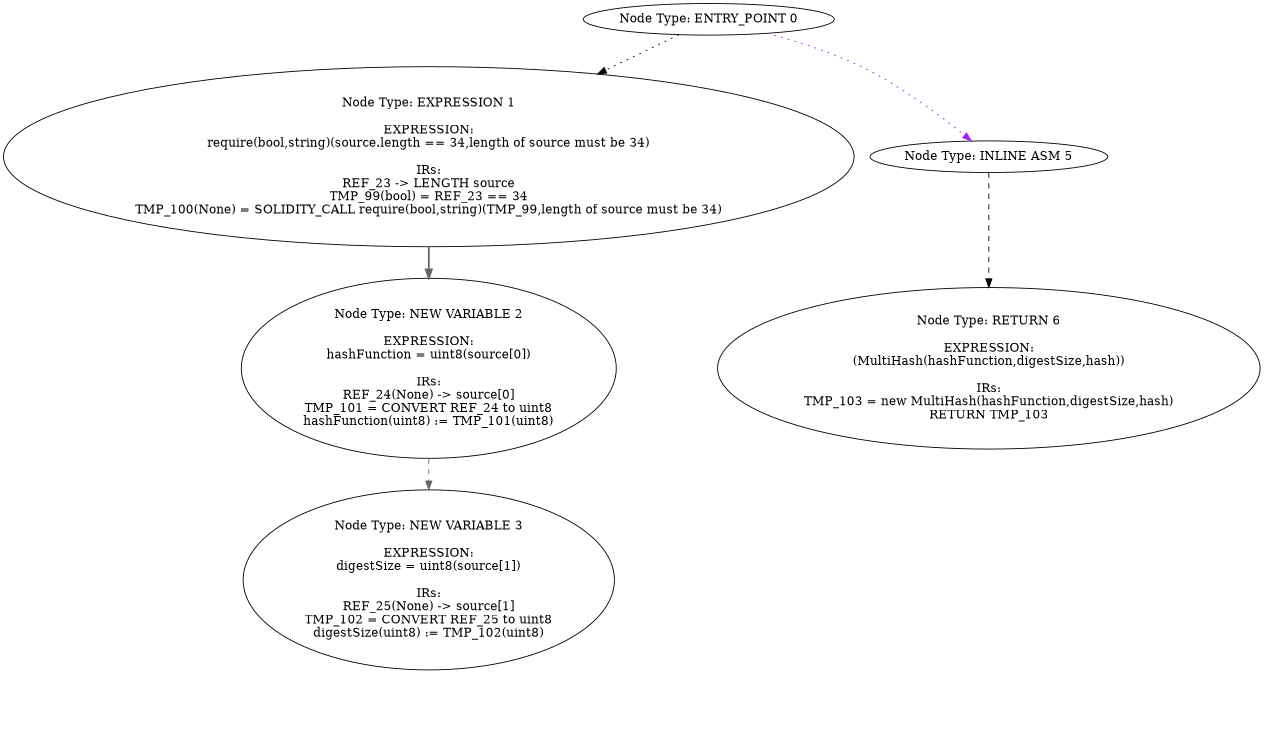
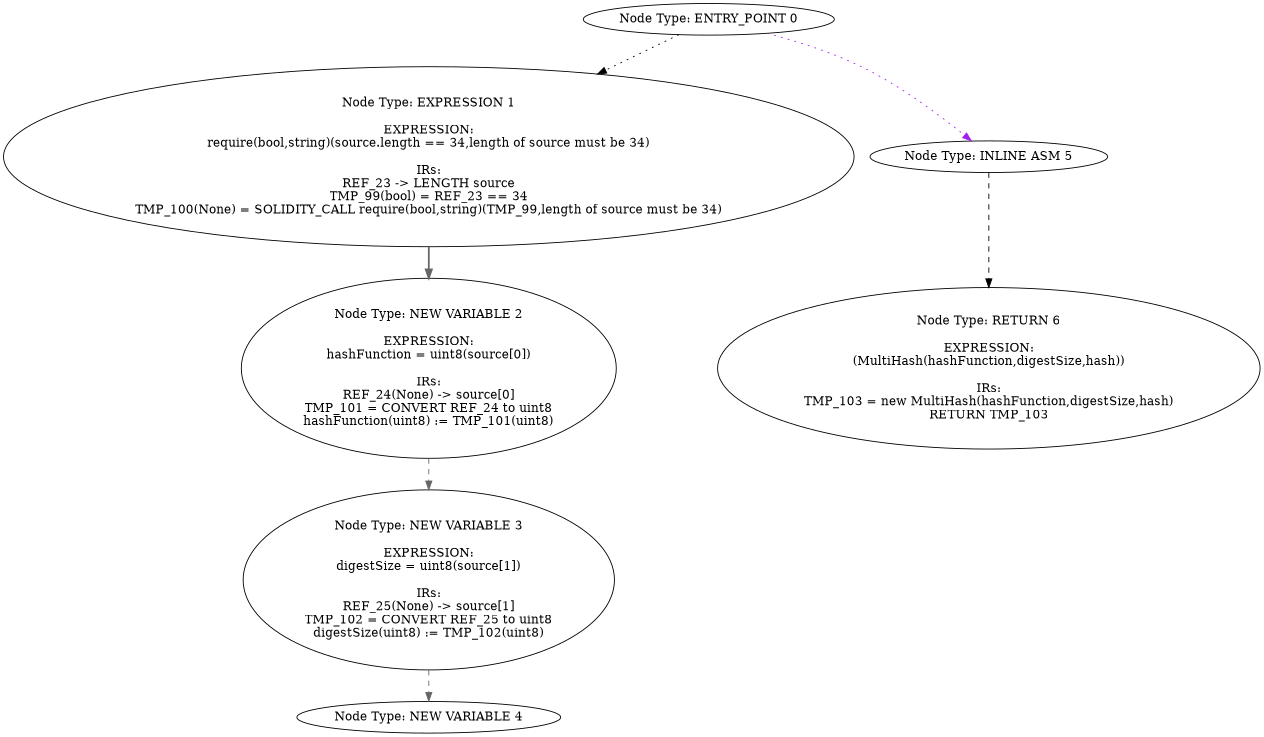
none -> (429, 717)
